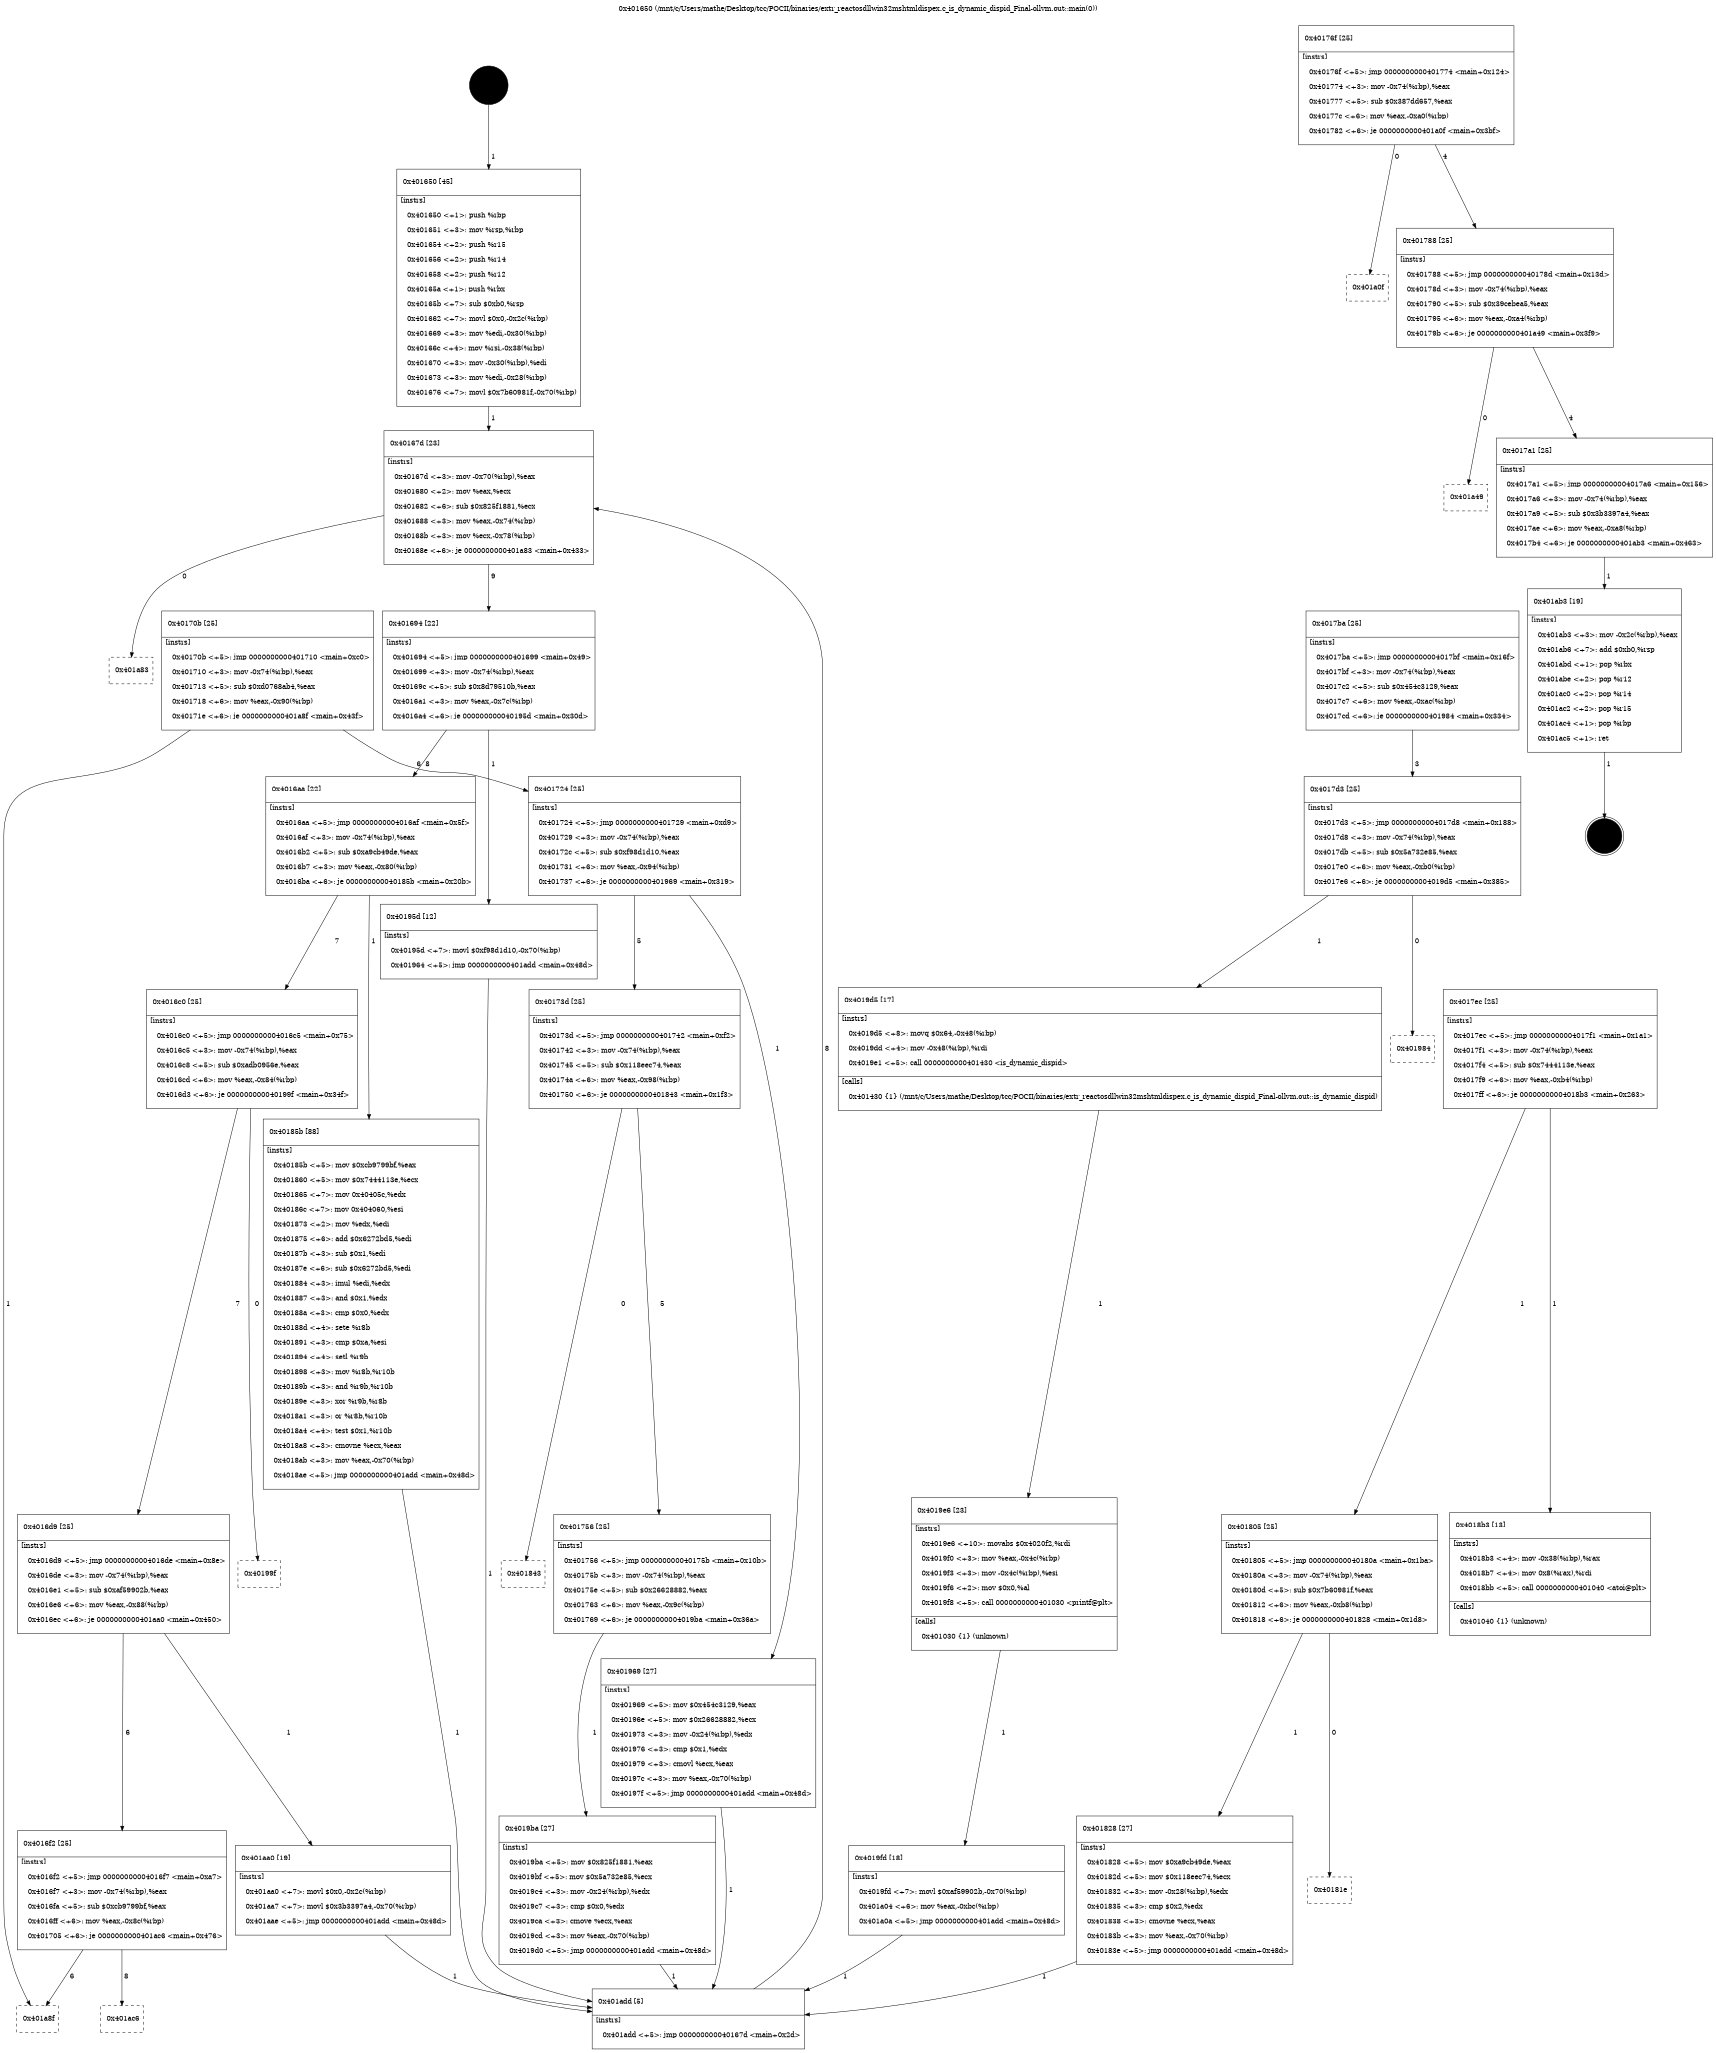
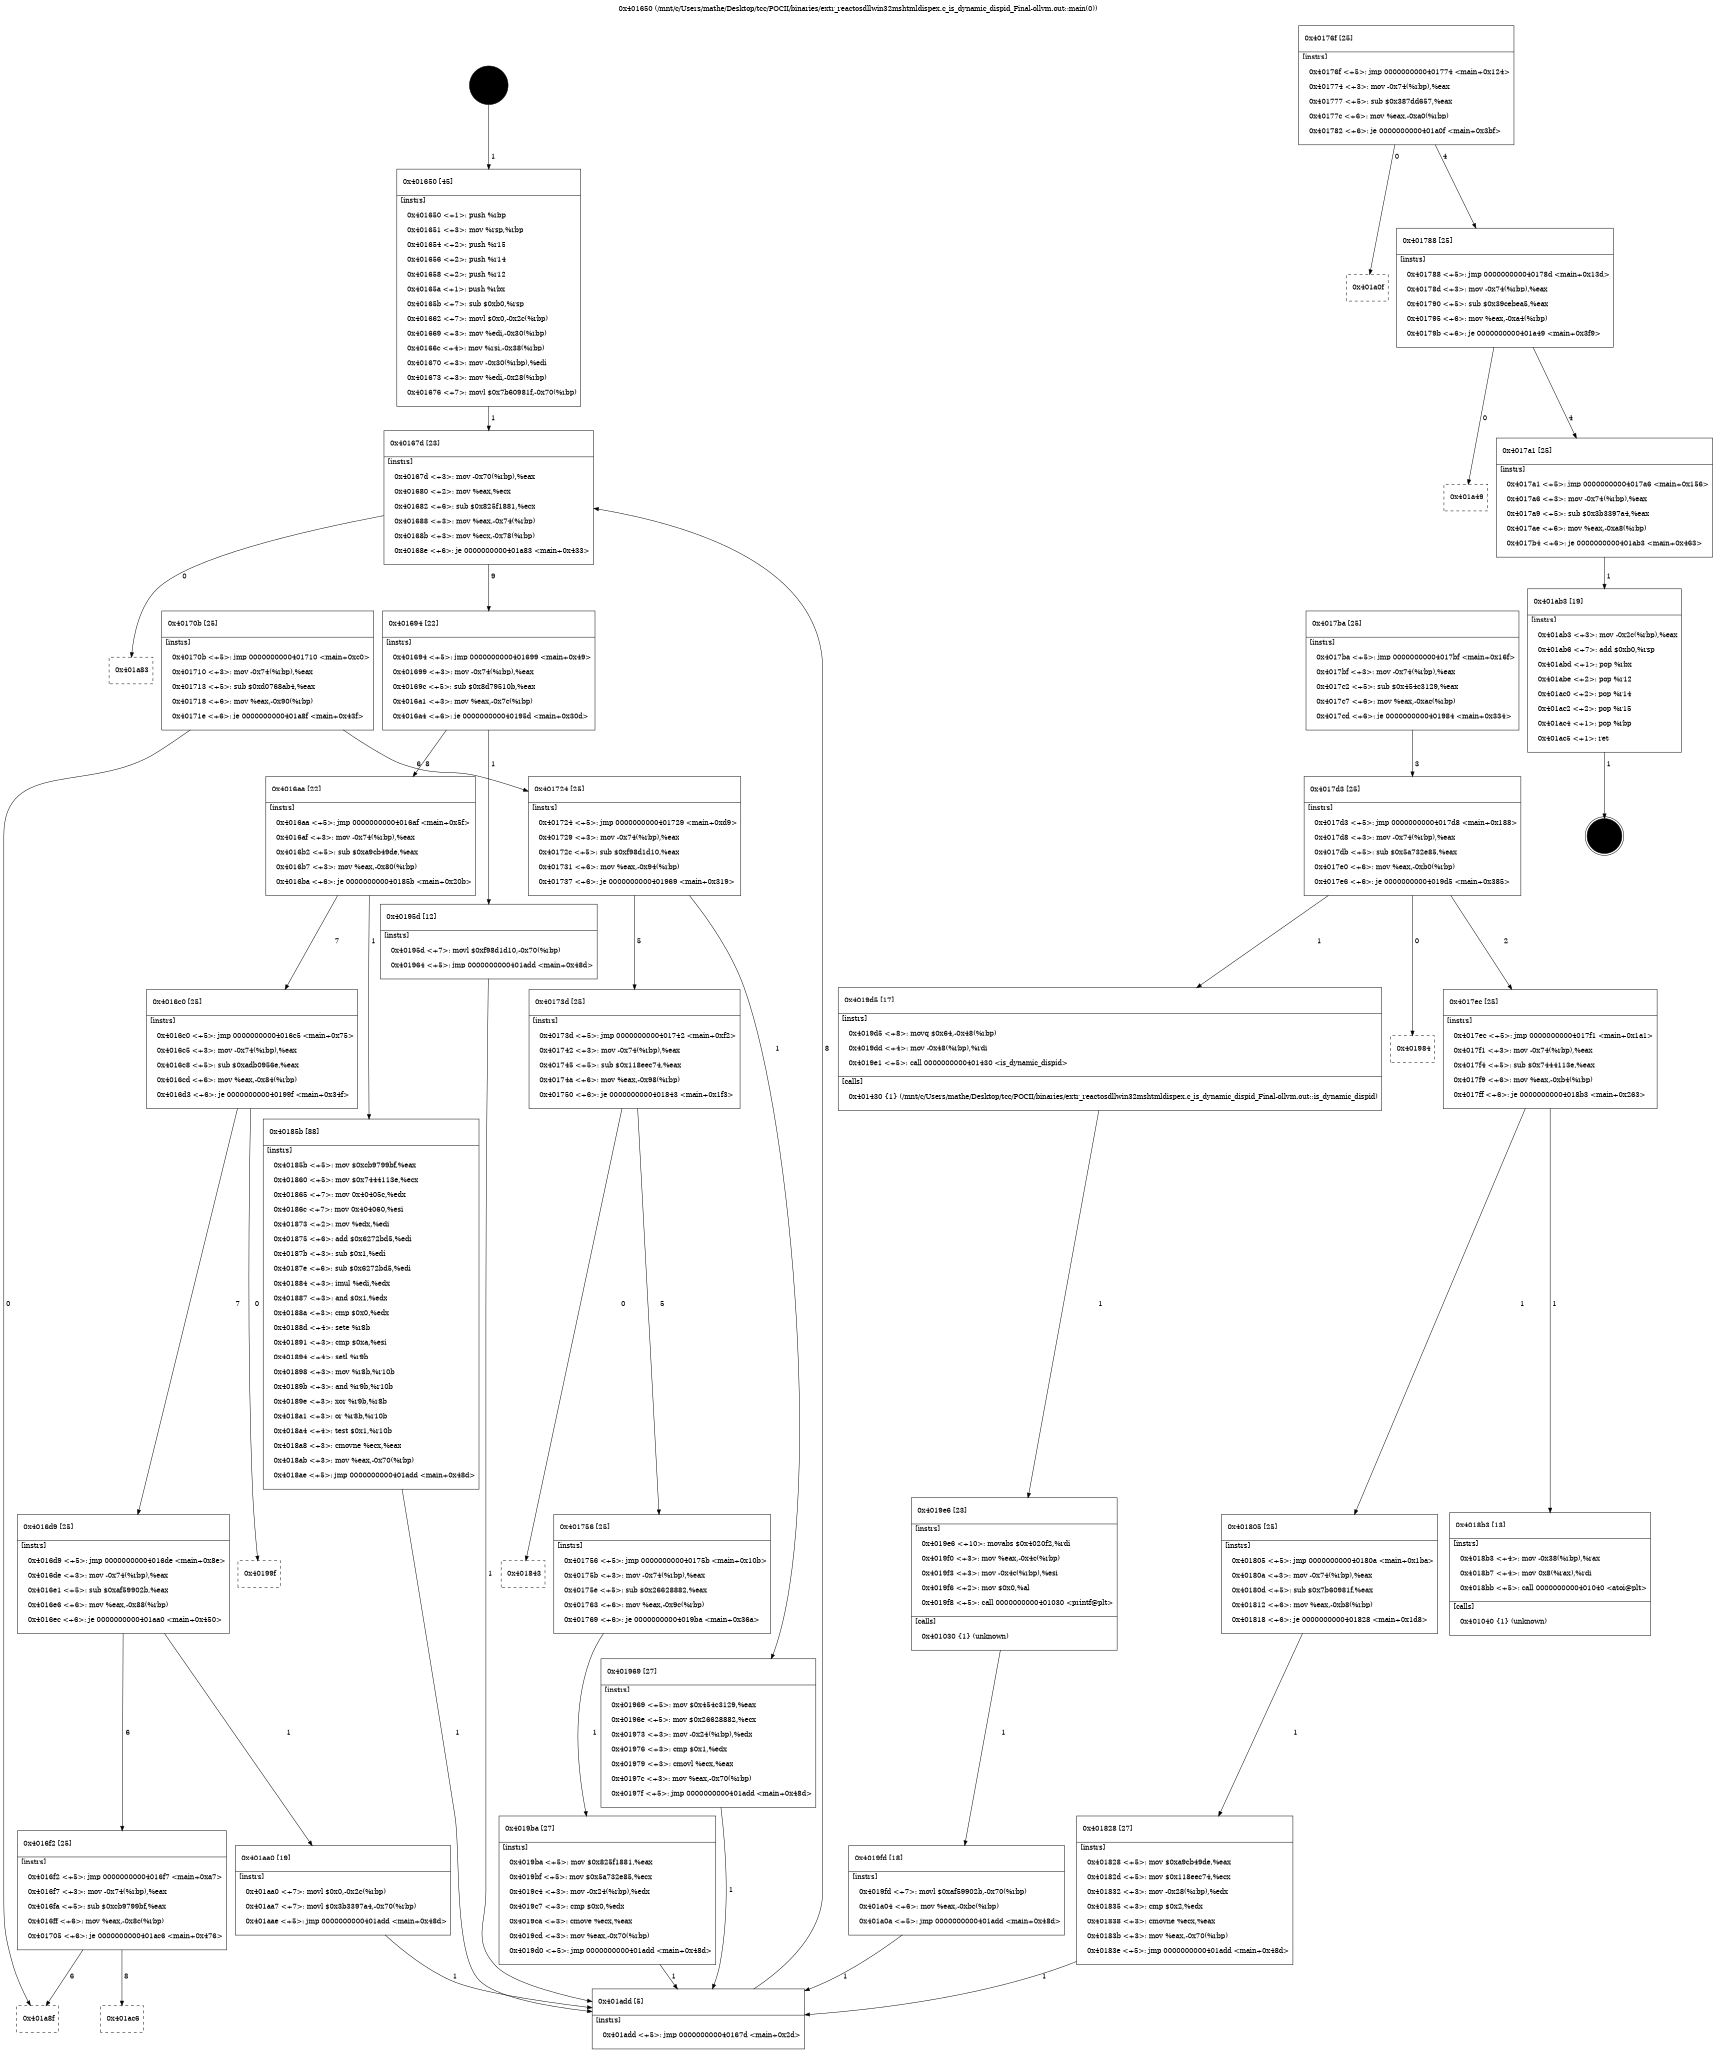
none -> (1480, 940)
(7, 1304) -> (7, 1304)
(1330, 1890) -> none
